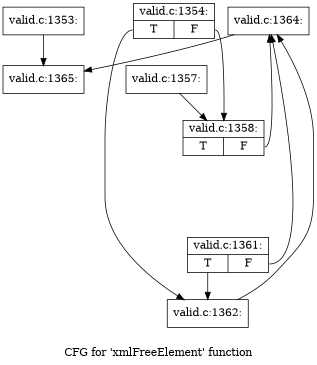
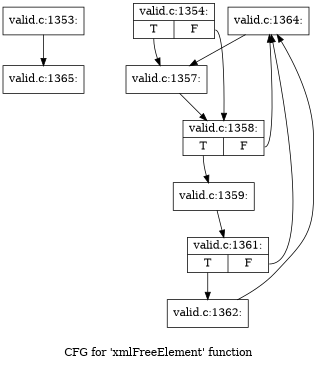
(163, 54) -> (217, 50)
(105, 174) -> (155, 49)
none -> (214, 196)
